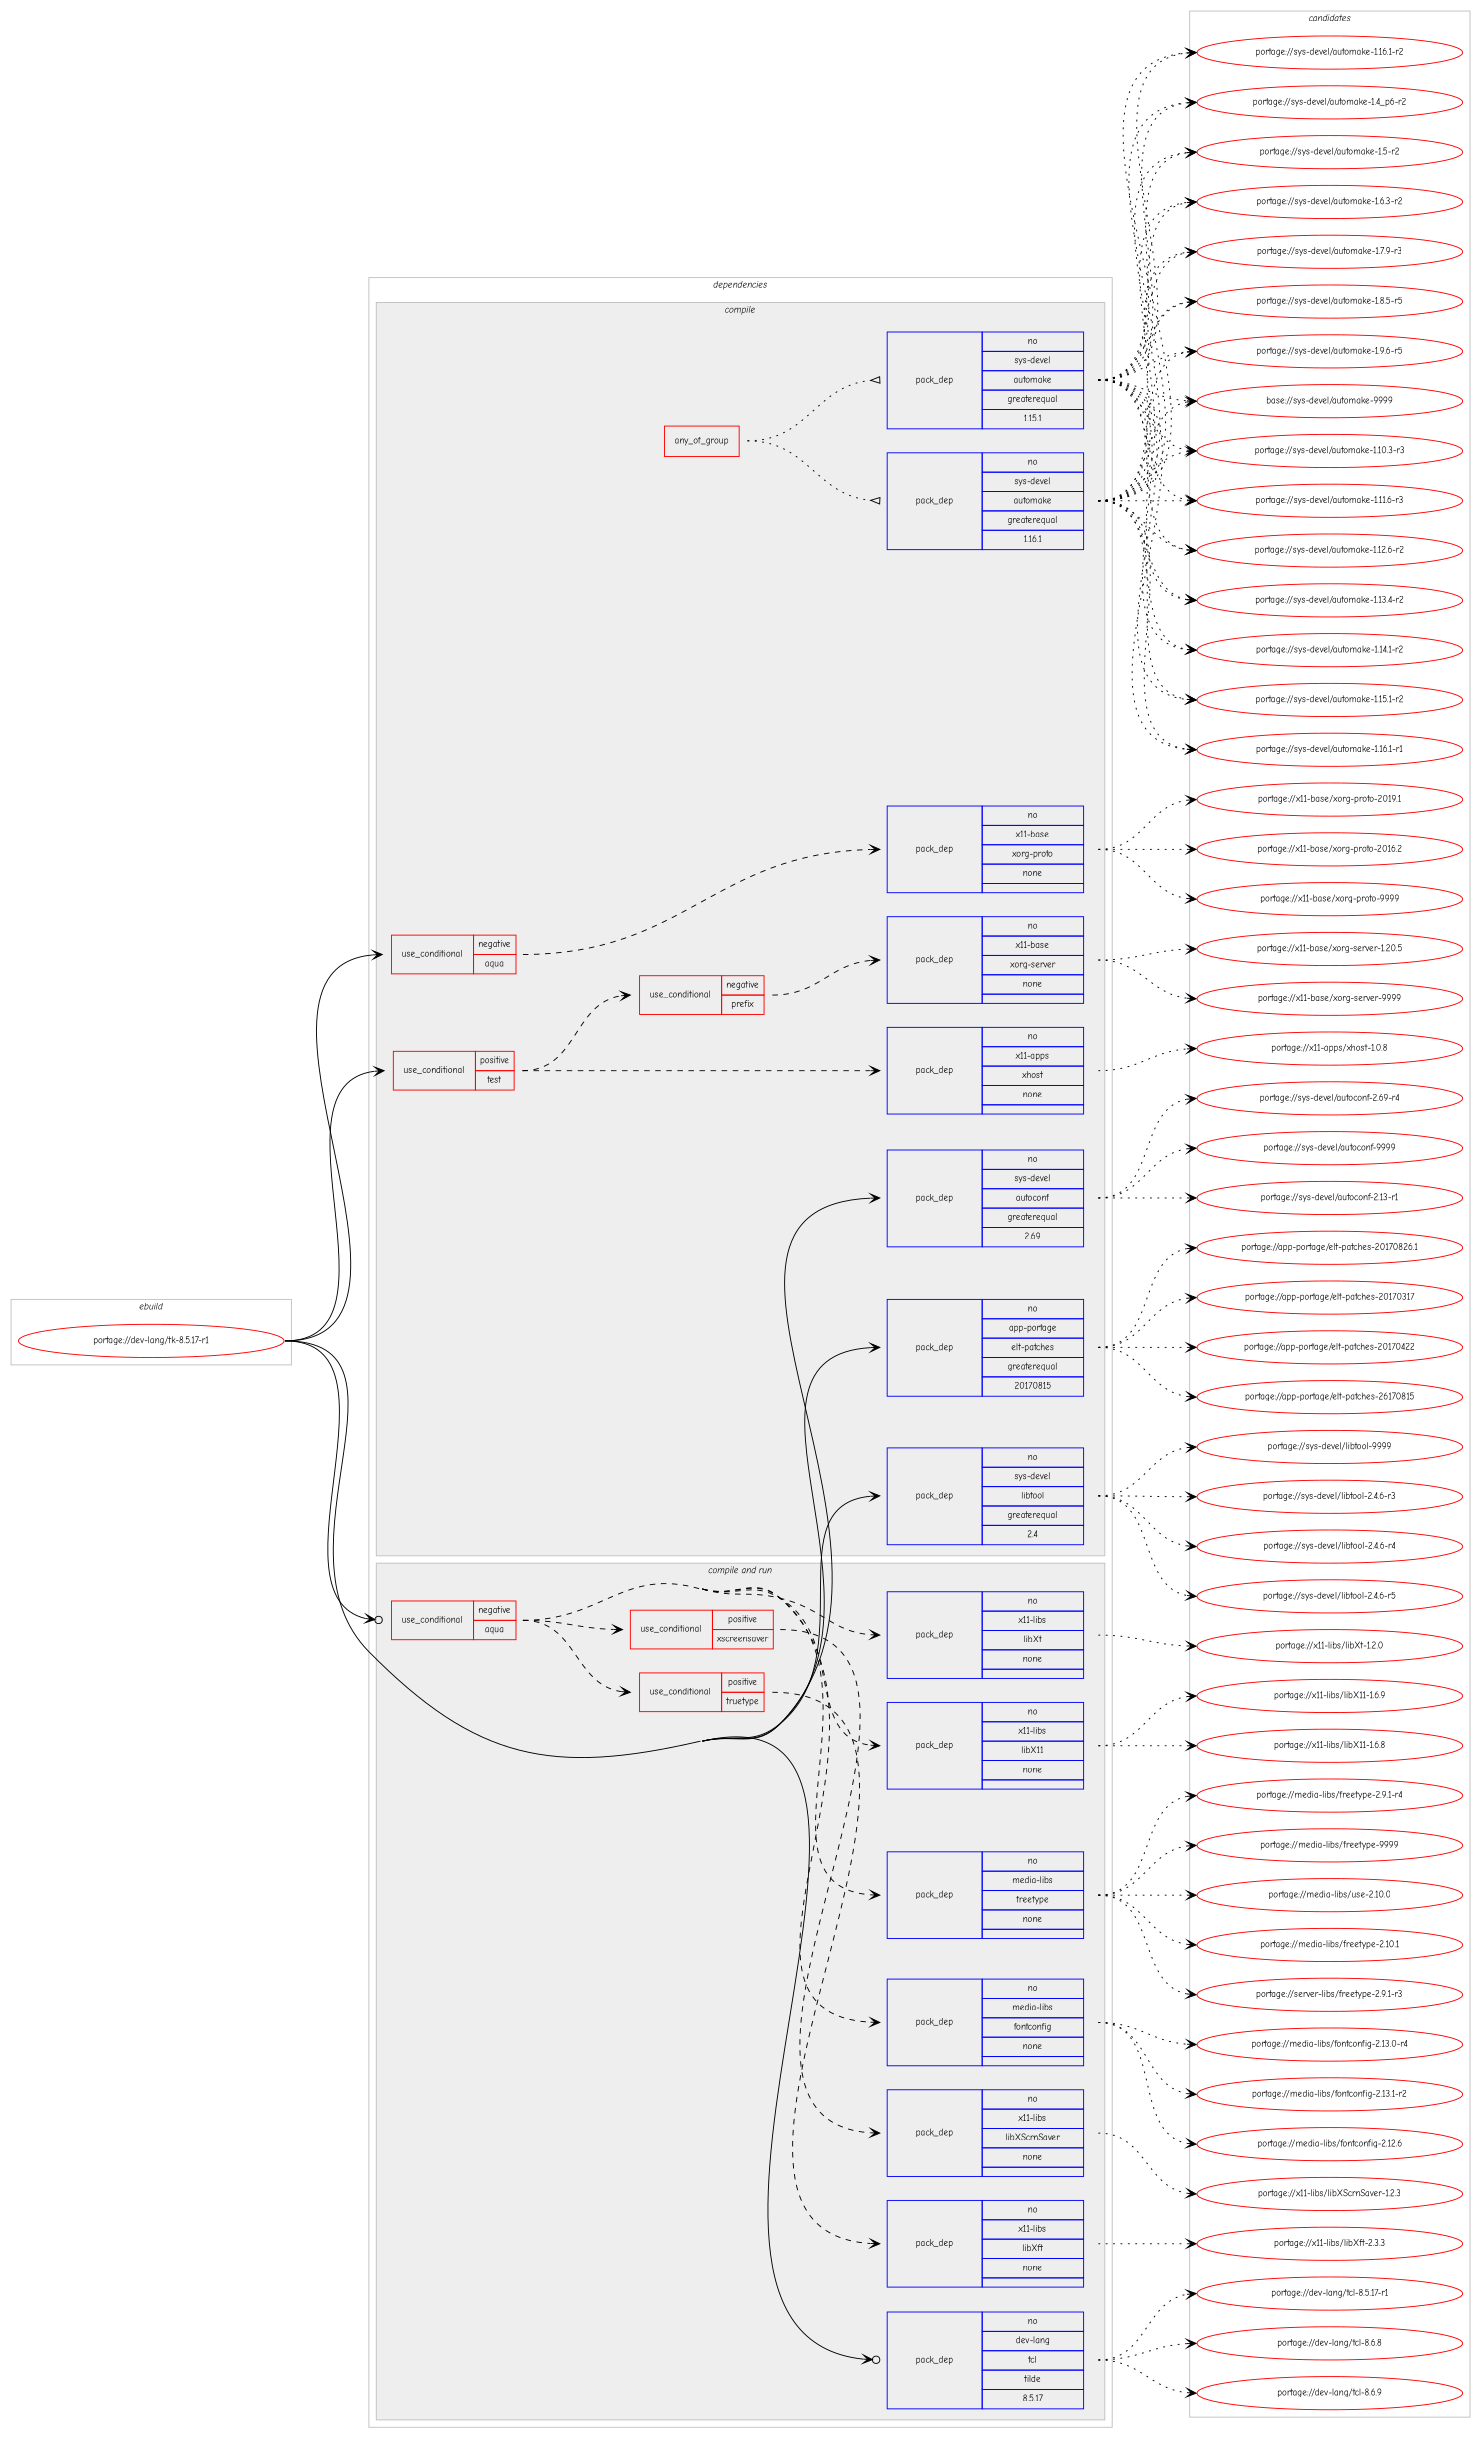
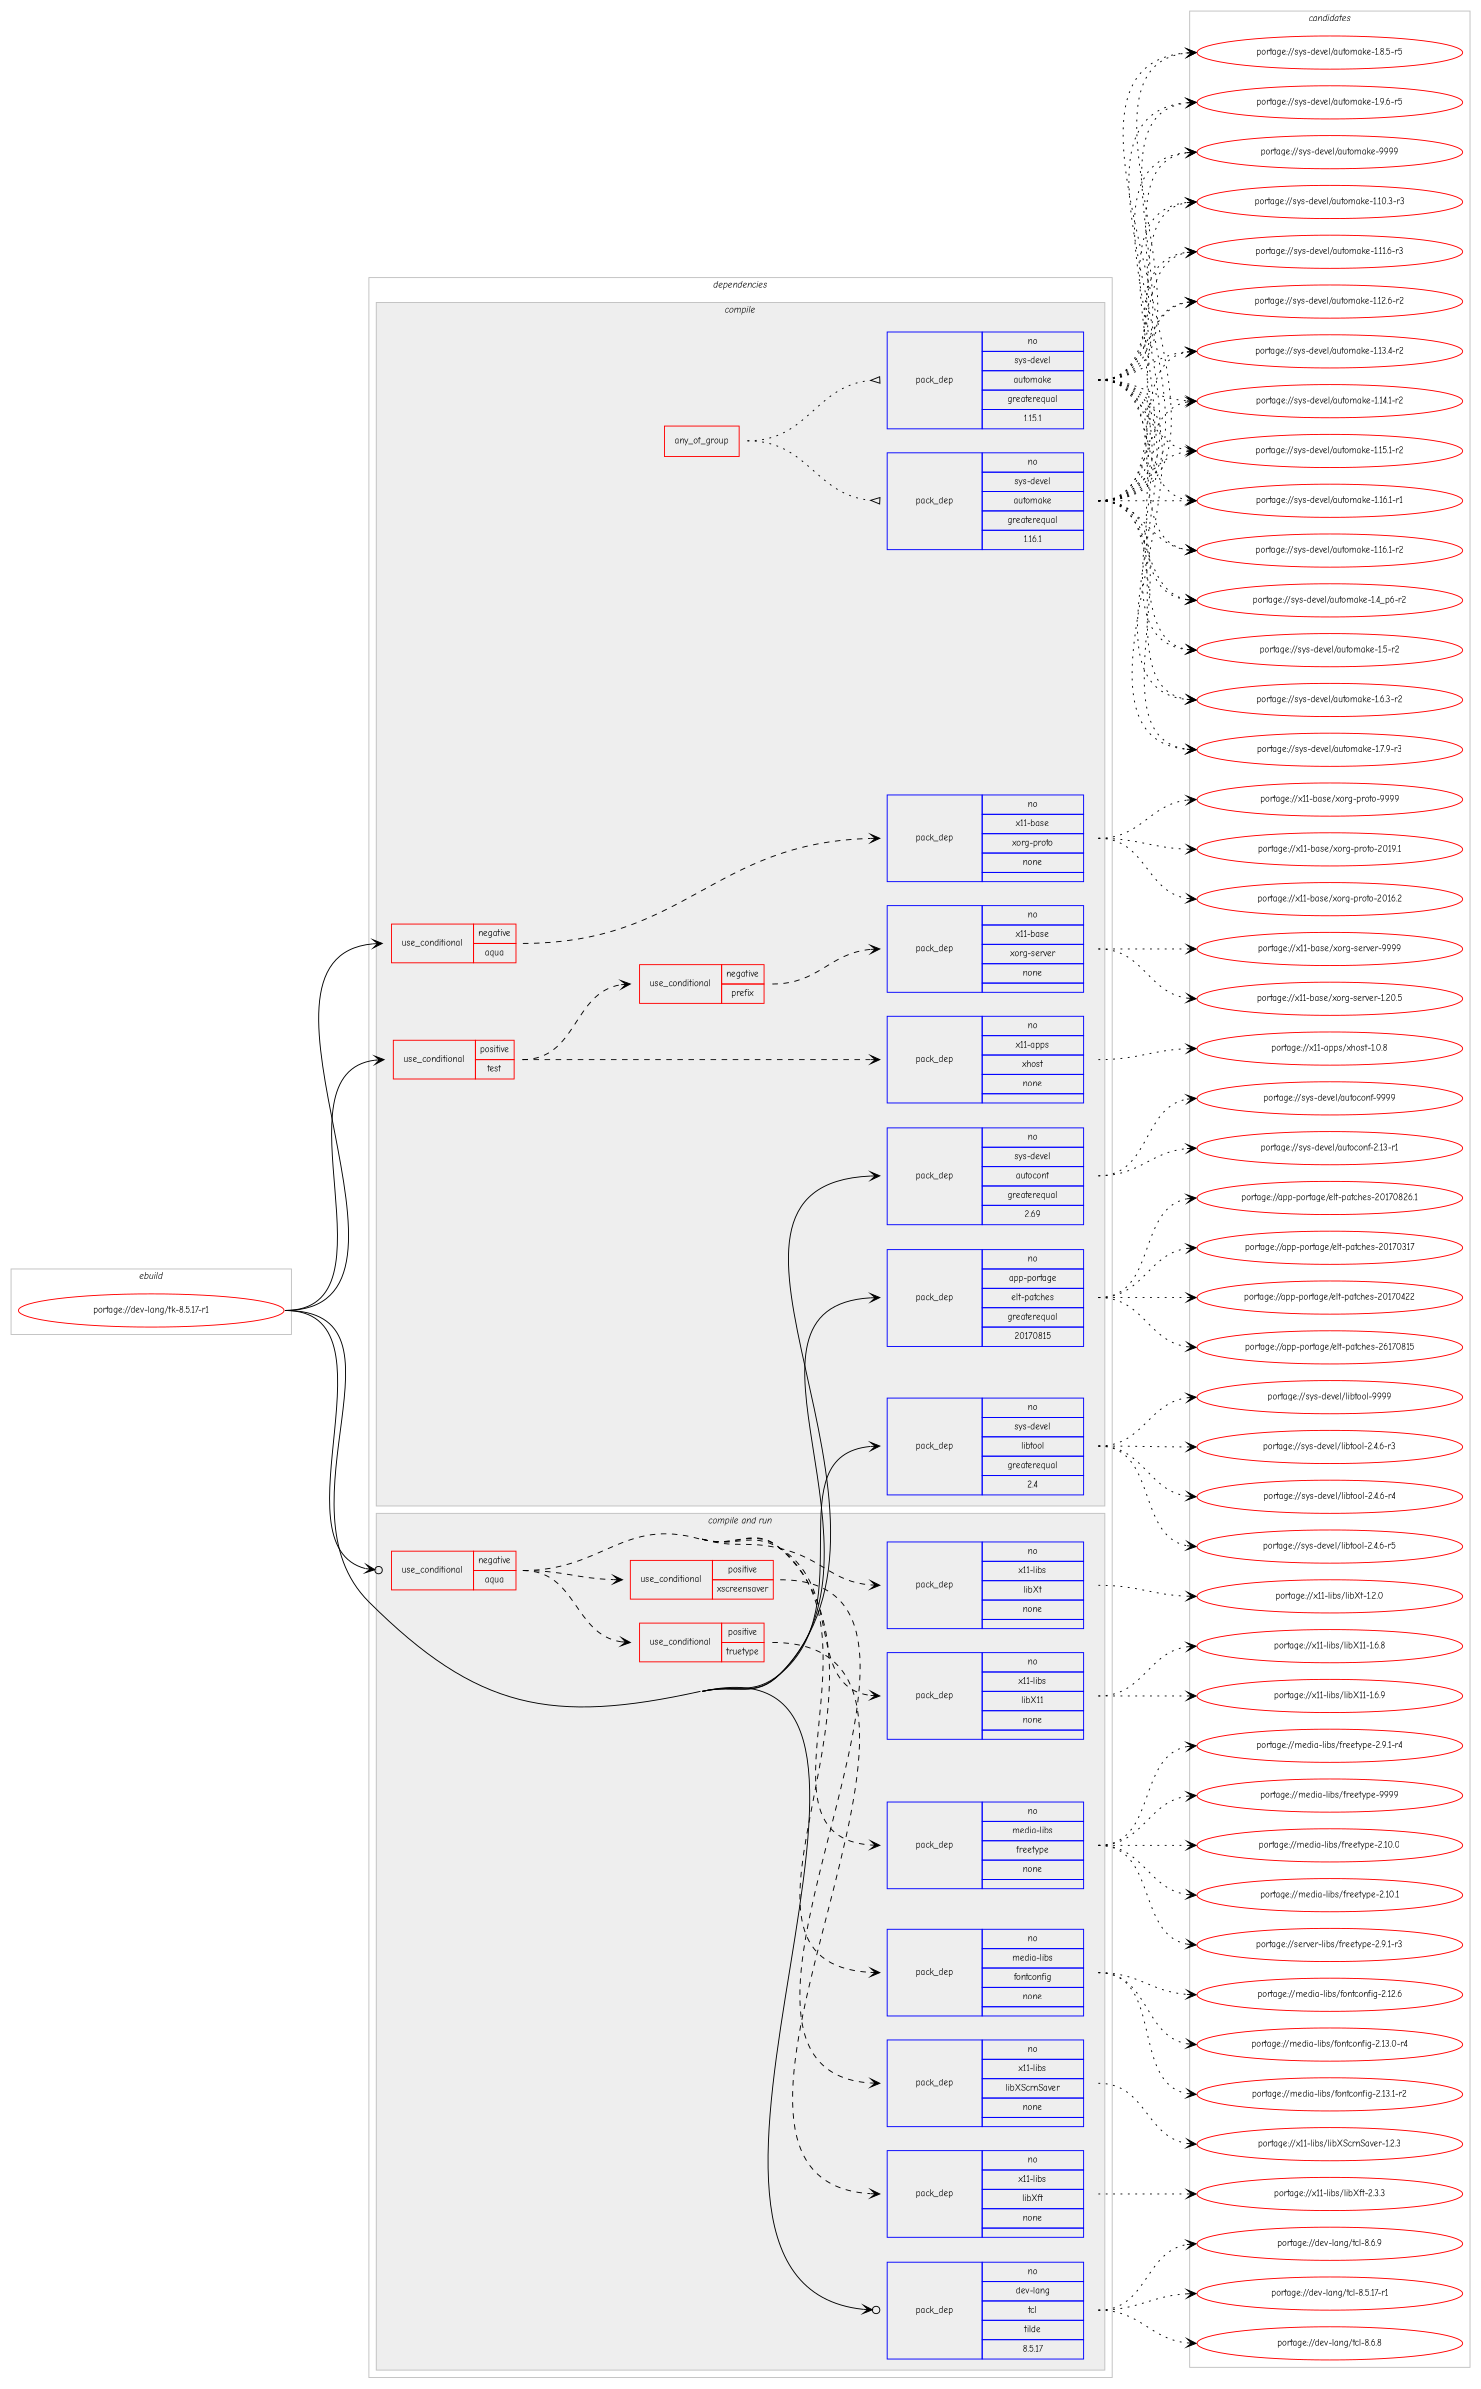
(1330, 401) -> (1330, 152)
(1330, 1098) -> none
(1330, 1895) -> (1330, 1845)
